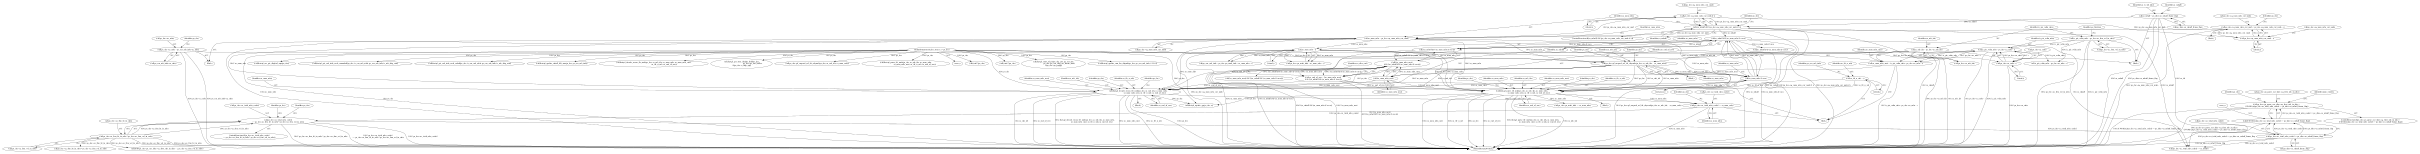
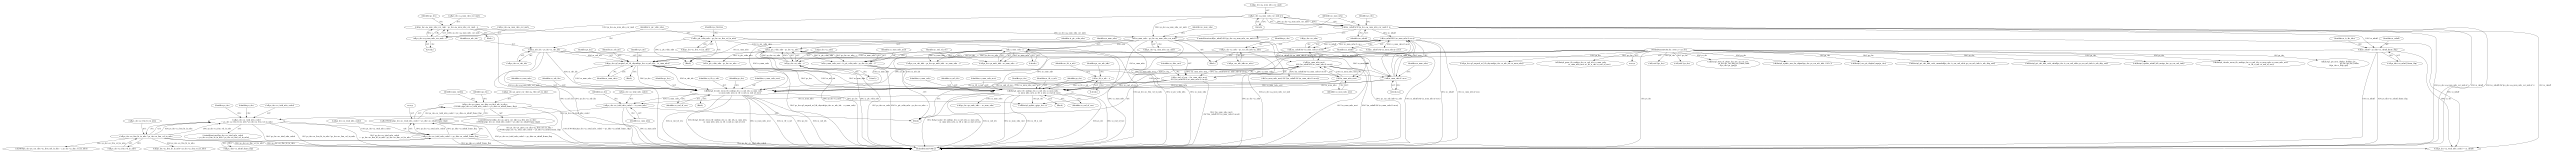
(1941, 22) -> (1888, 30)
(1359, 44) -> (1121, 44)
